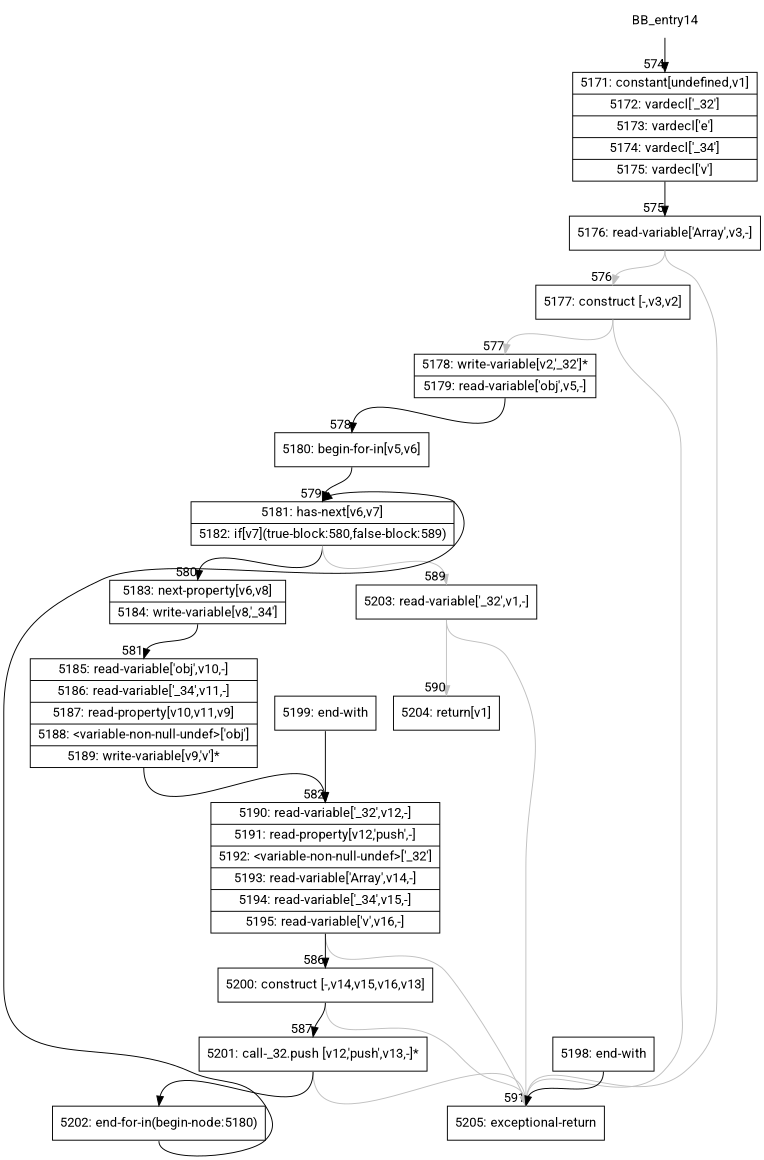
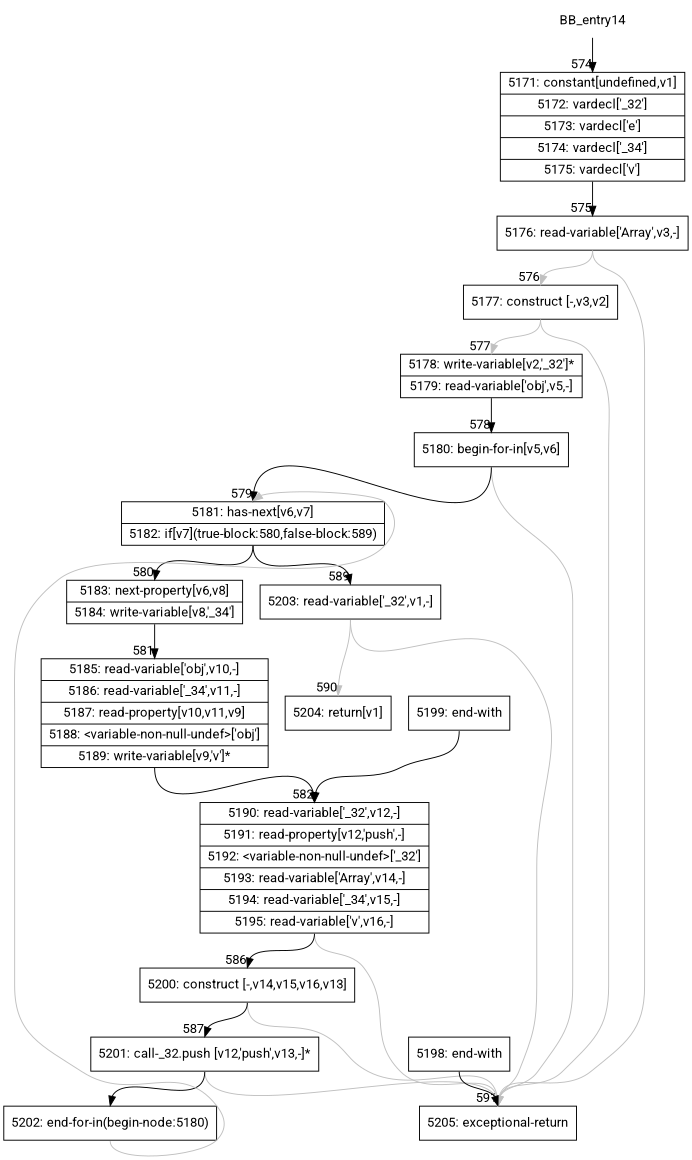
(383, 565) -> (297, 565)
(4, 726) -> (15, 729)
none -> (573, 782)
